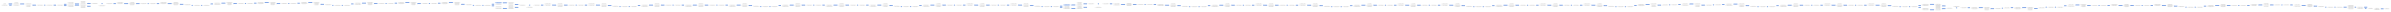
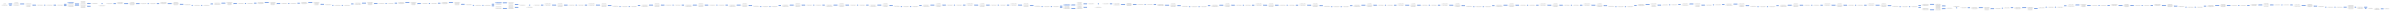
(71, 3) -> (71, 3)
